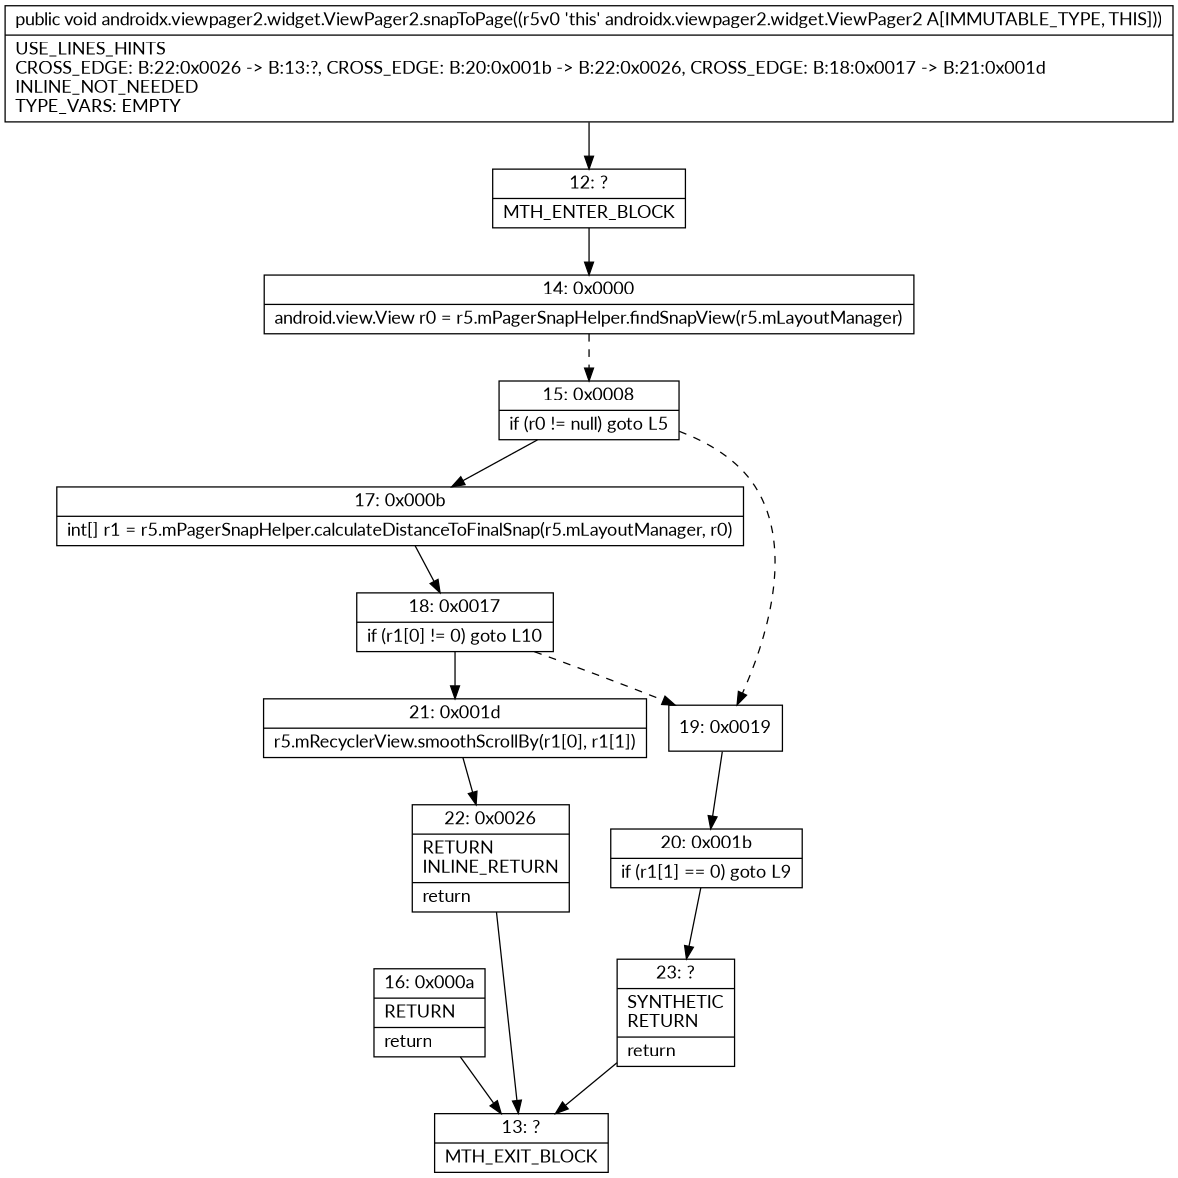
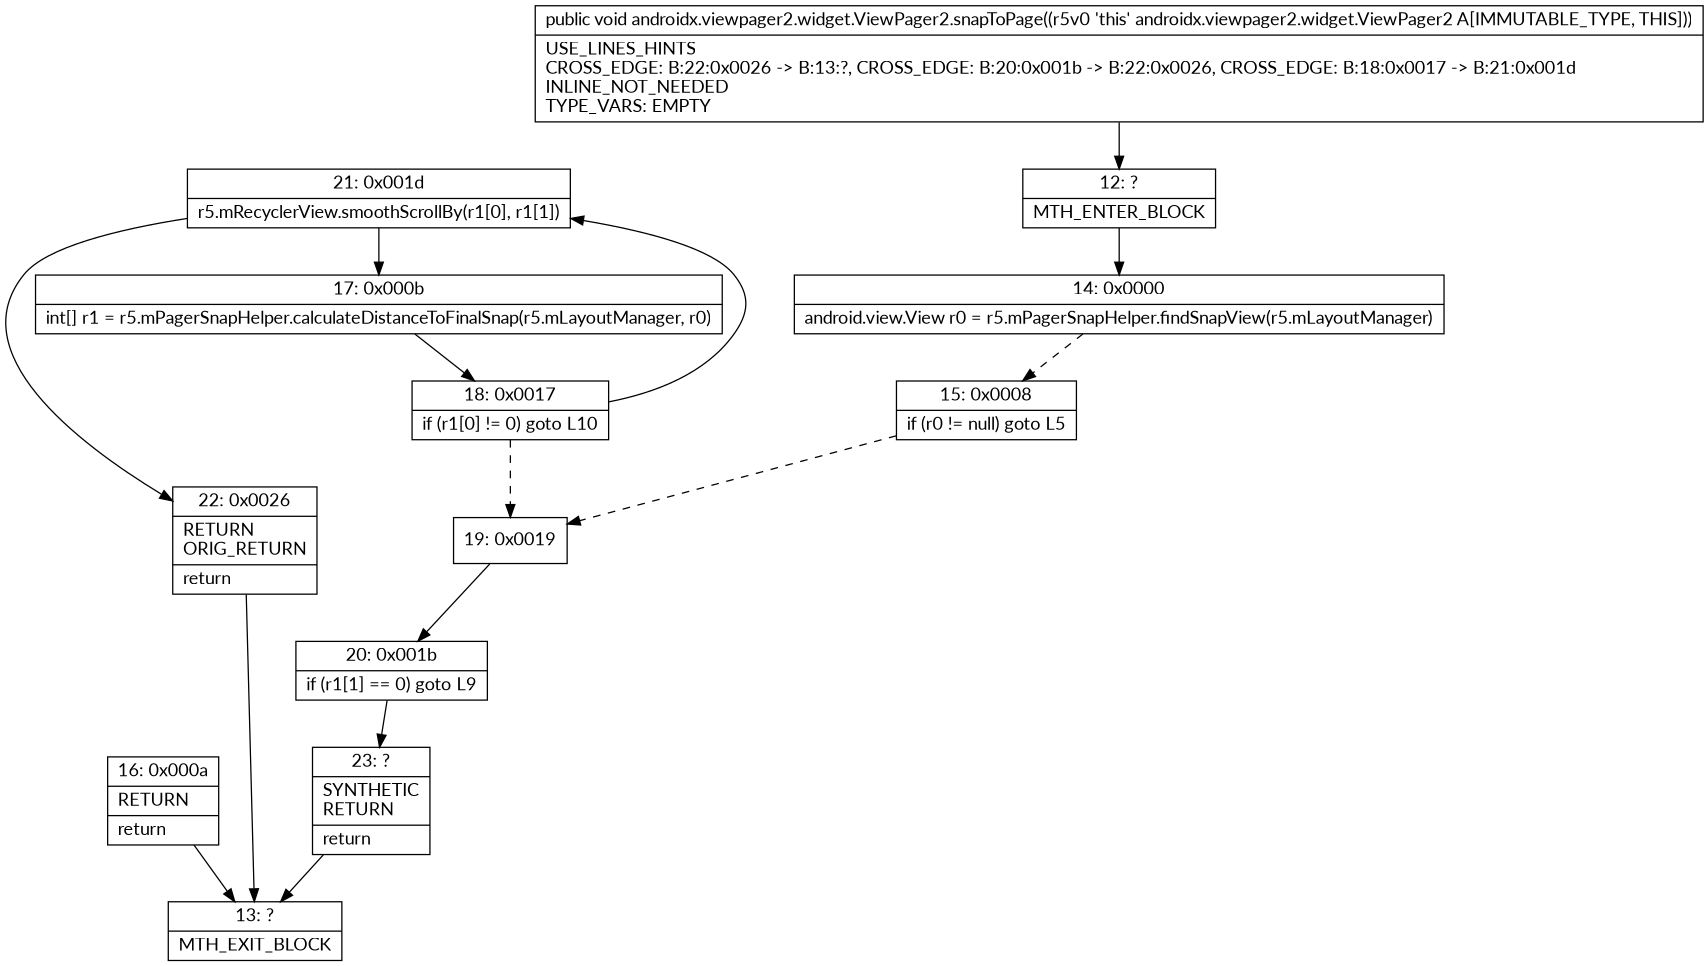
(500, 460) -> (379, 245)
(491, 867) -> (245, 549)
